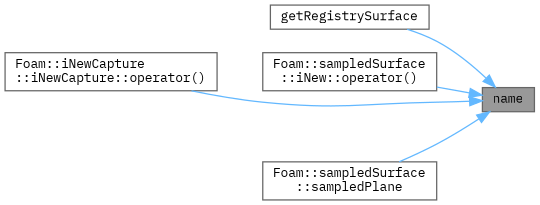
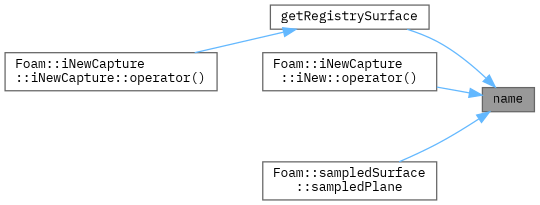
(350, 72) -> (350, 72)
(330, 106) -> (239, 42)
